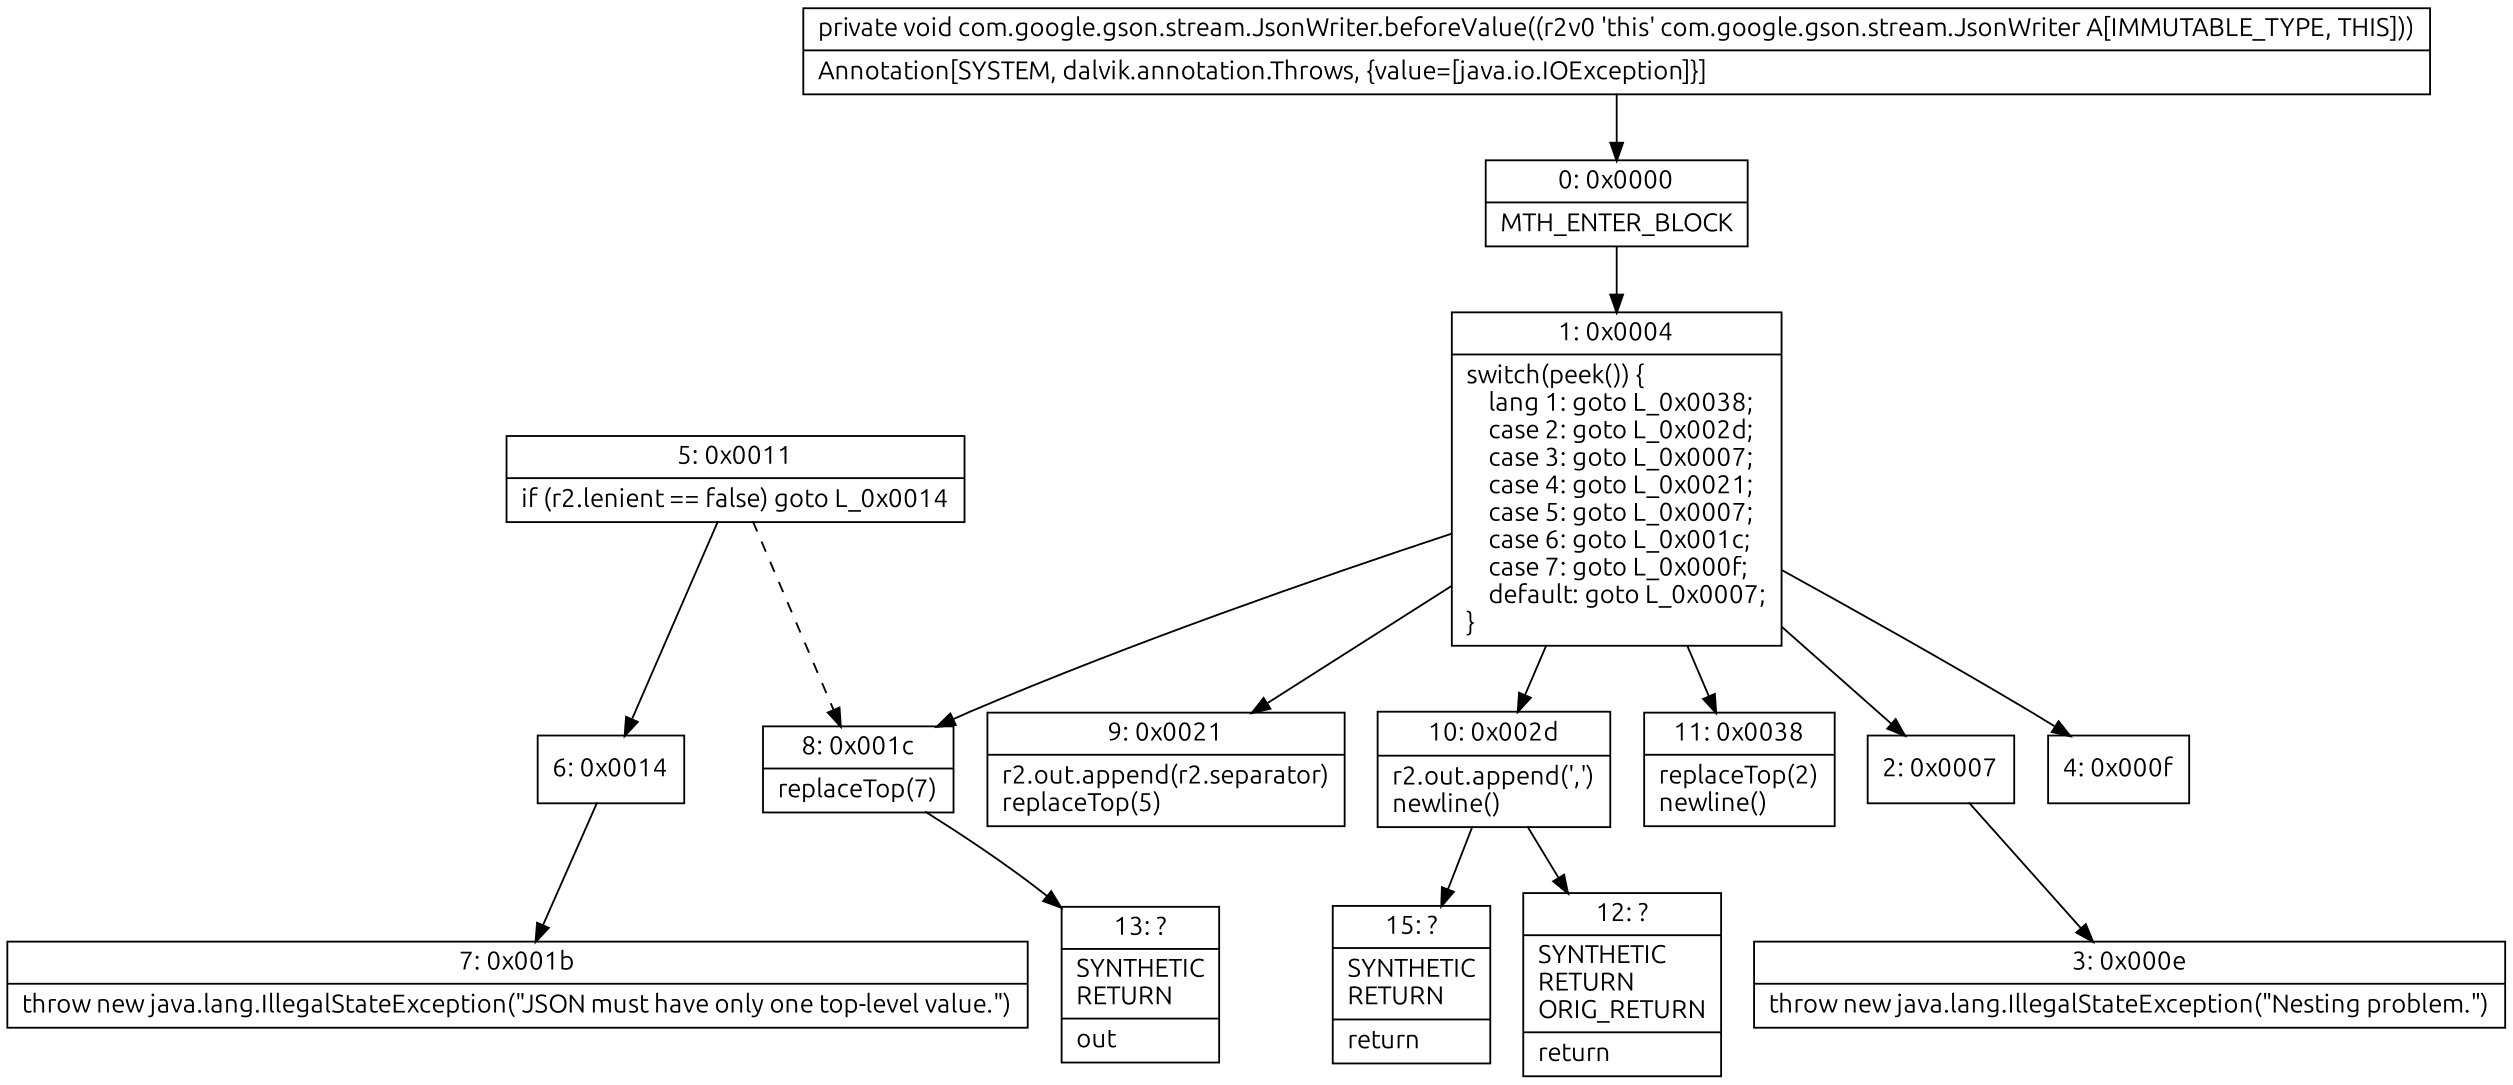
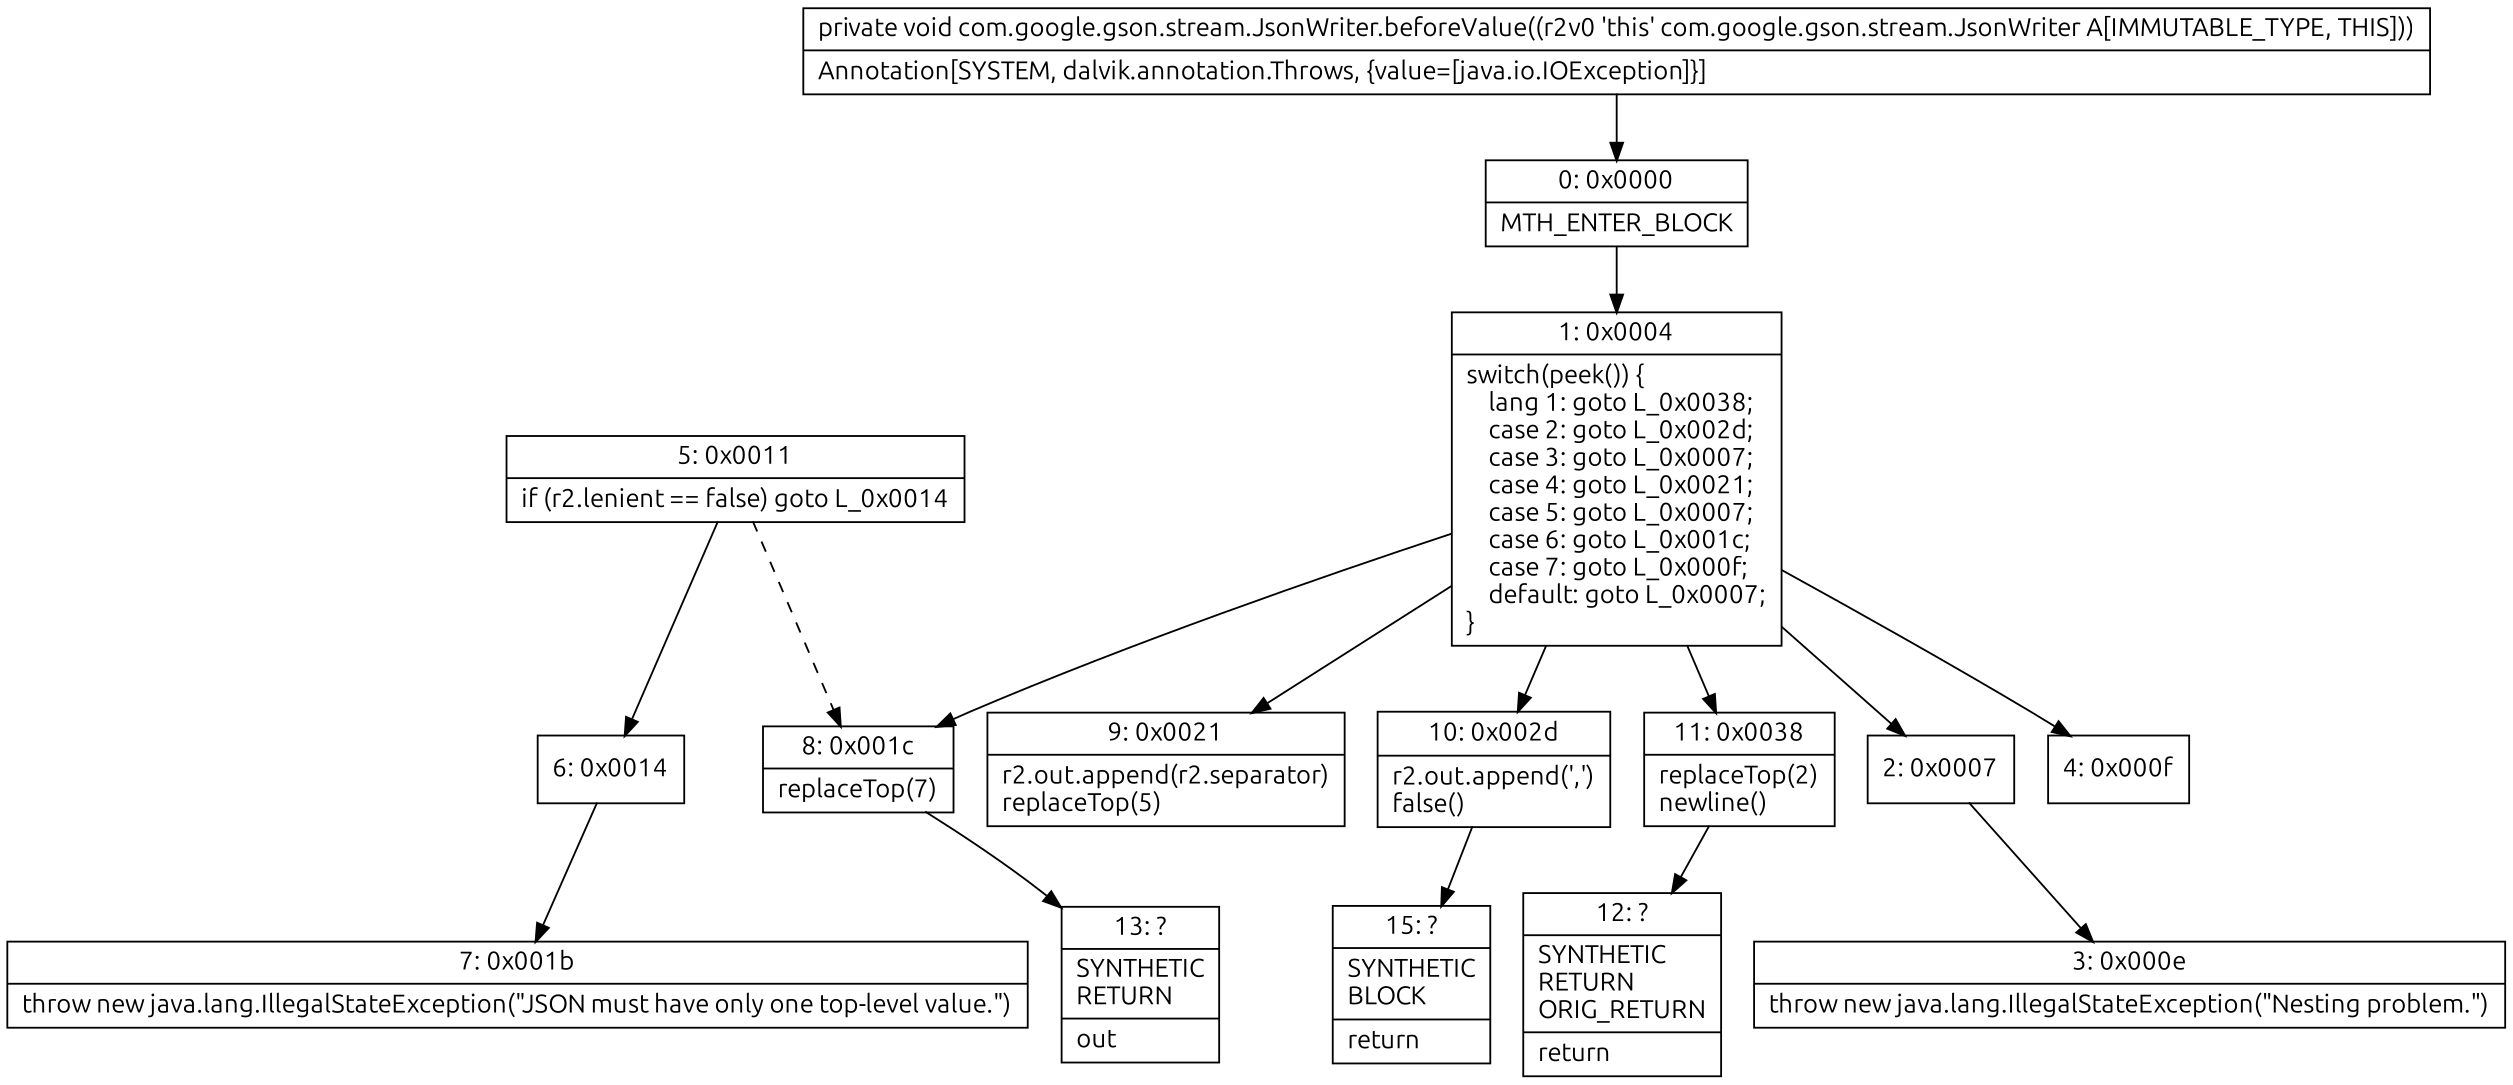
(1447, 804) -> (1429, 804)
(1543, 852) -> (1695, 851)
(1396, 997) -> (1387, 997)
